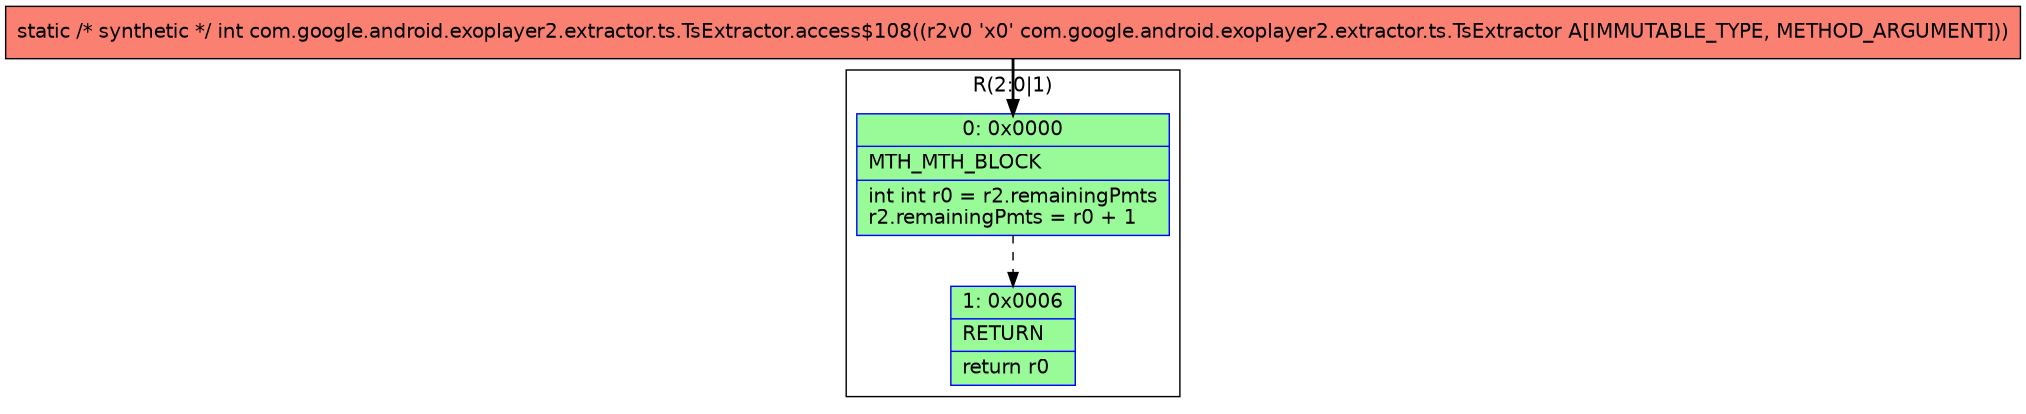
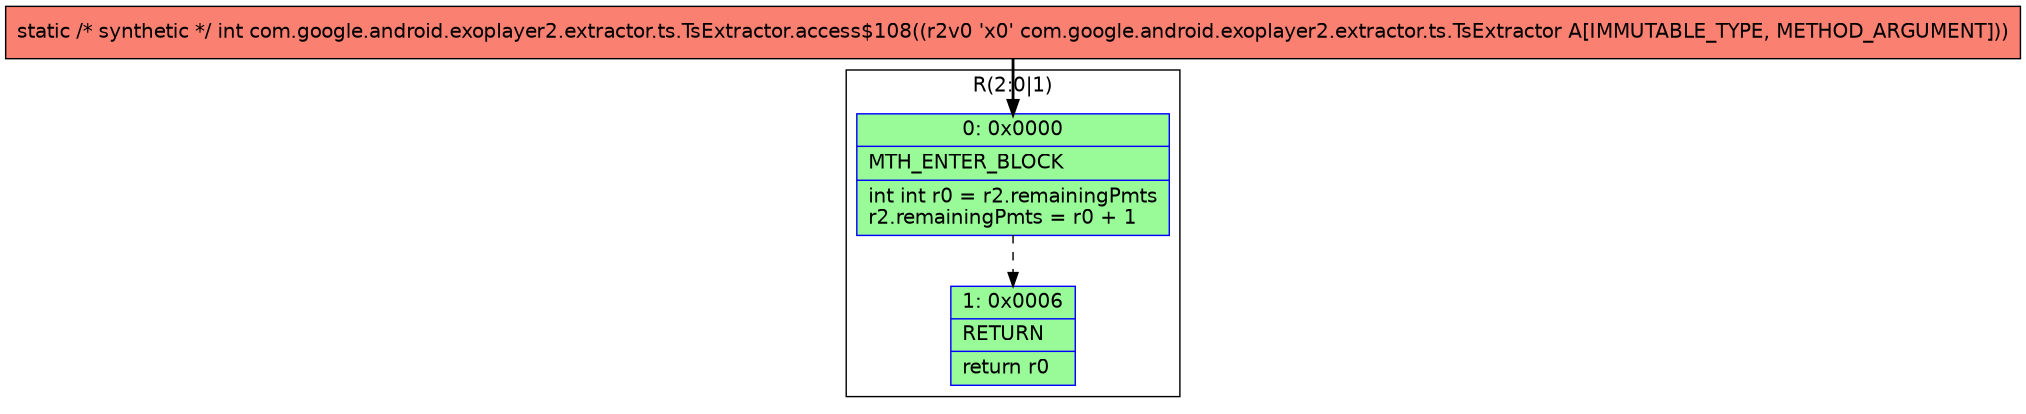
(955, 163) -> (966, 163)
